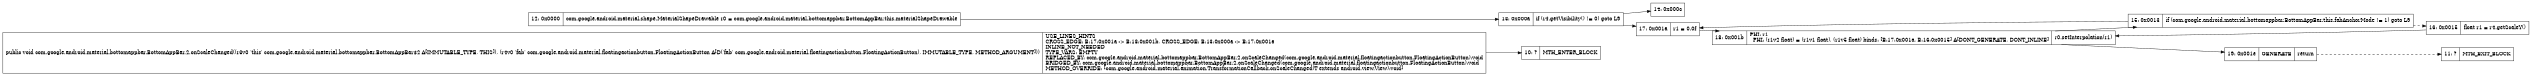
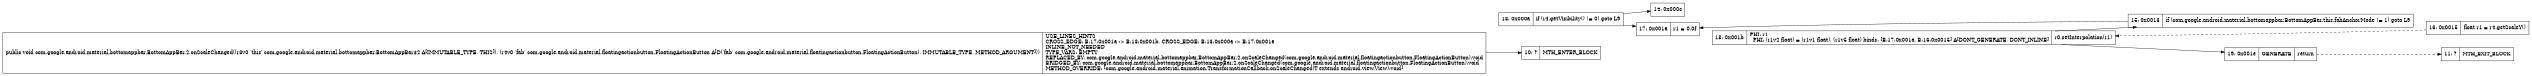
(744, 19) -> none
(2418, 26) -> none
(1708, 31) -> none
(2273, 33) -> (2273, 33)
